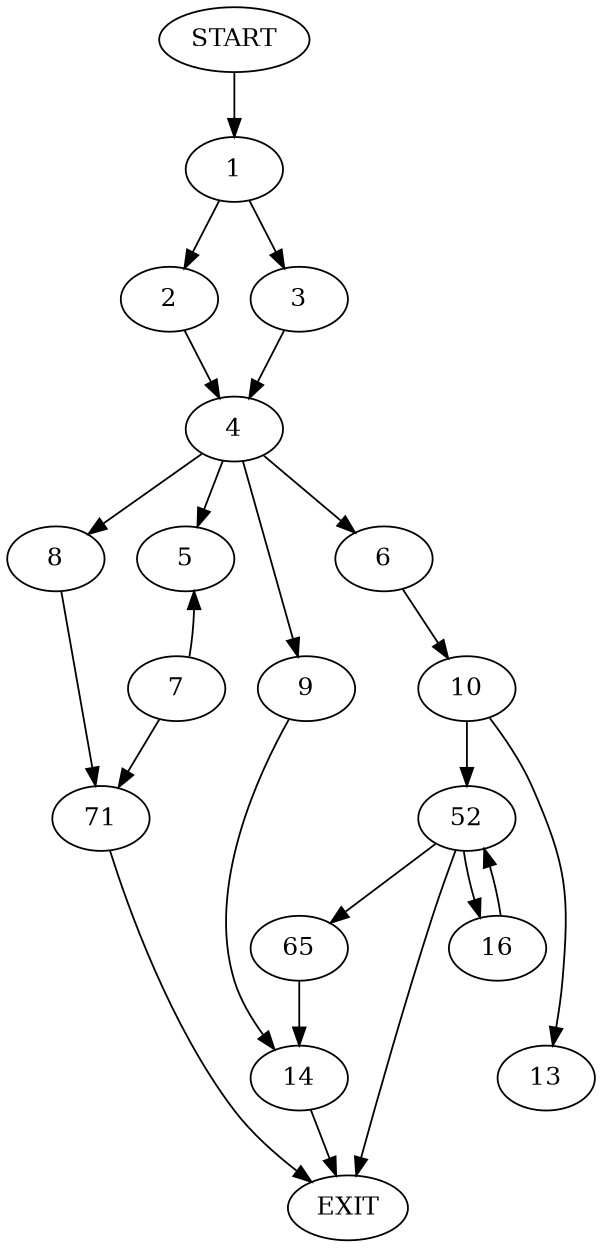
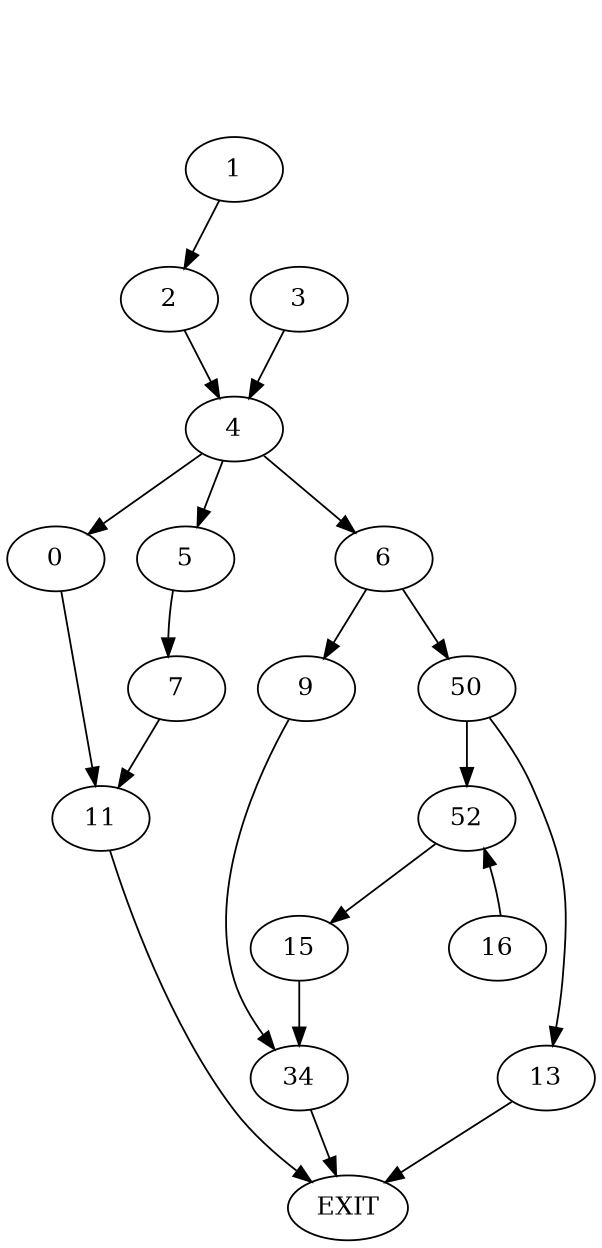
(234, 40) -> none
(263, 226) -> none
(268, 550) -> (350, 616)
(56, 559) -> (56, 559)
(193, 633) -> (170, 614)
(467, 689) -> (467, 689)
(101, 818) -> (101, 818)
(468, 876) -> none
(299, 948) -> (299, 948)
(406, 1003) -> (456, 1137)
(299, 1078) -> (299, 1078)
